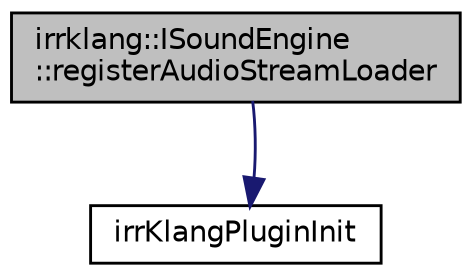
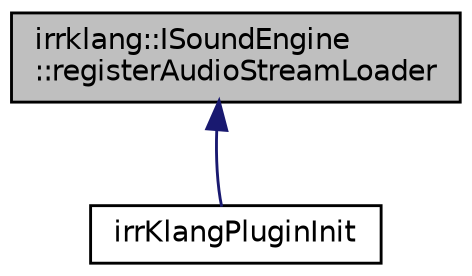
(255, 140) -> (217, 168)
